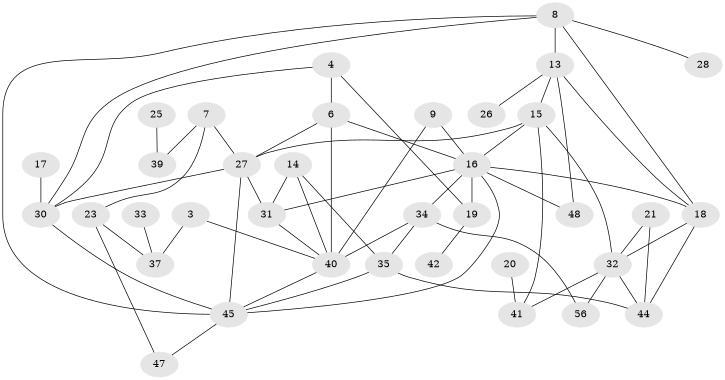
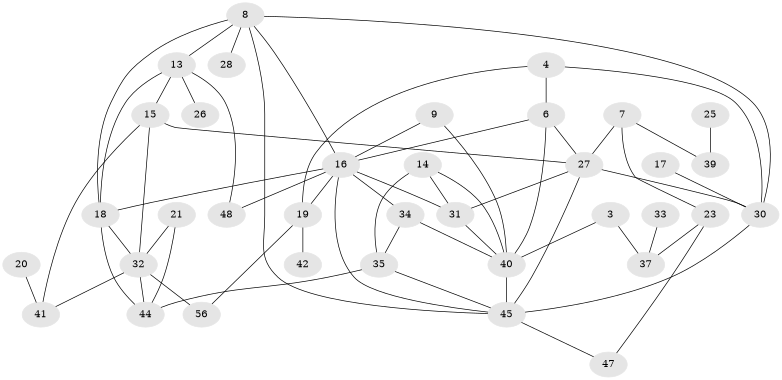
(504, 140) -> (297, 88)
(518, 243) -> (252, 265)
